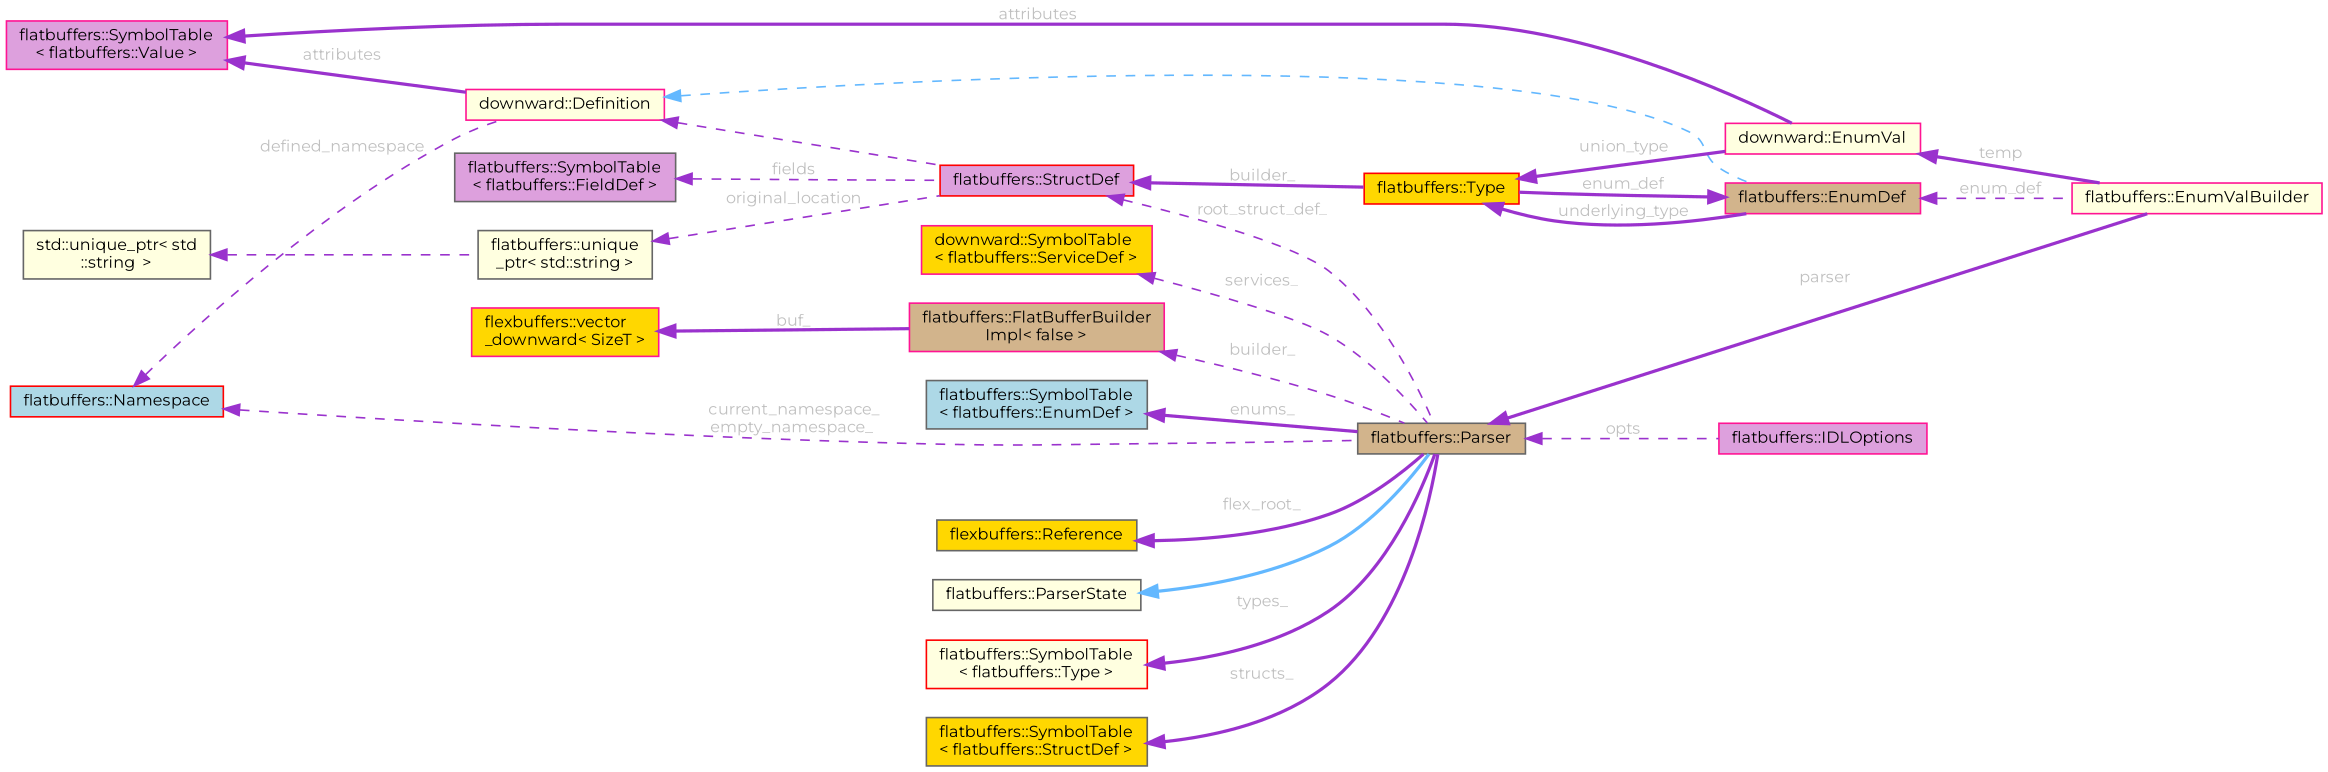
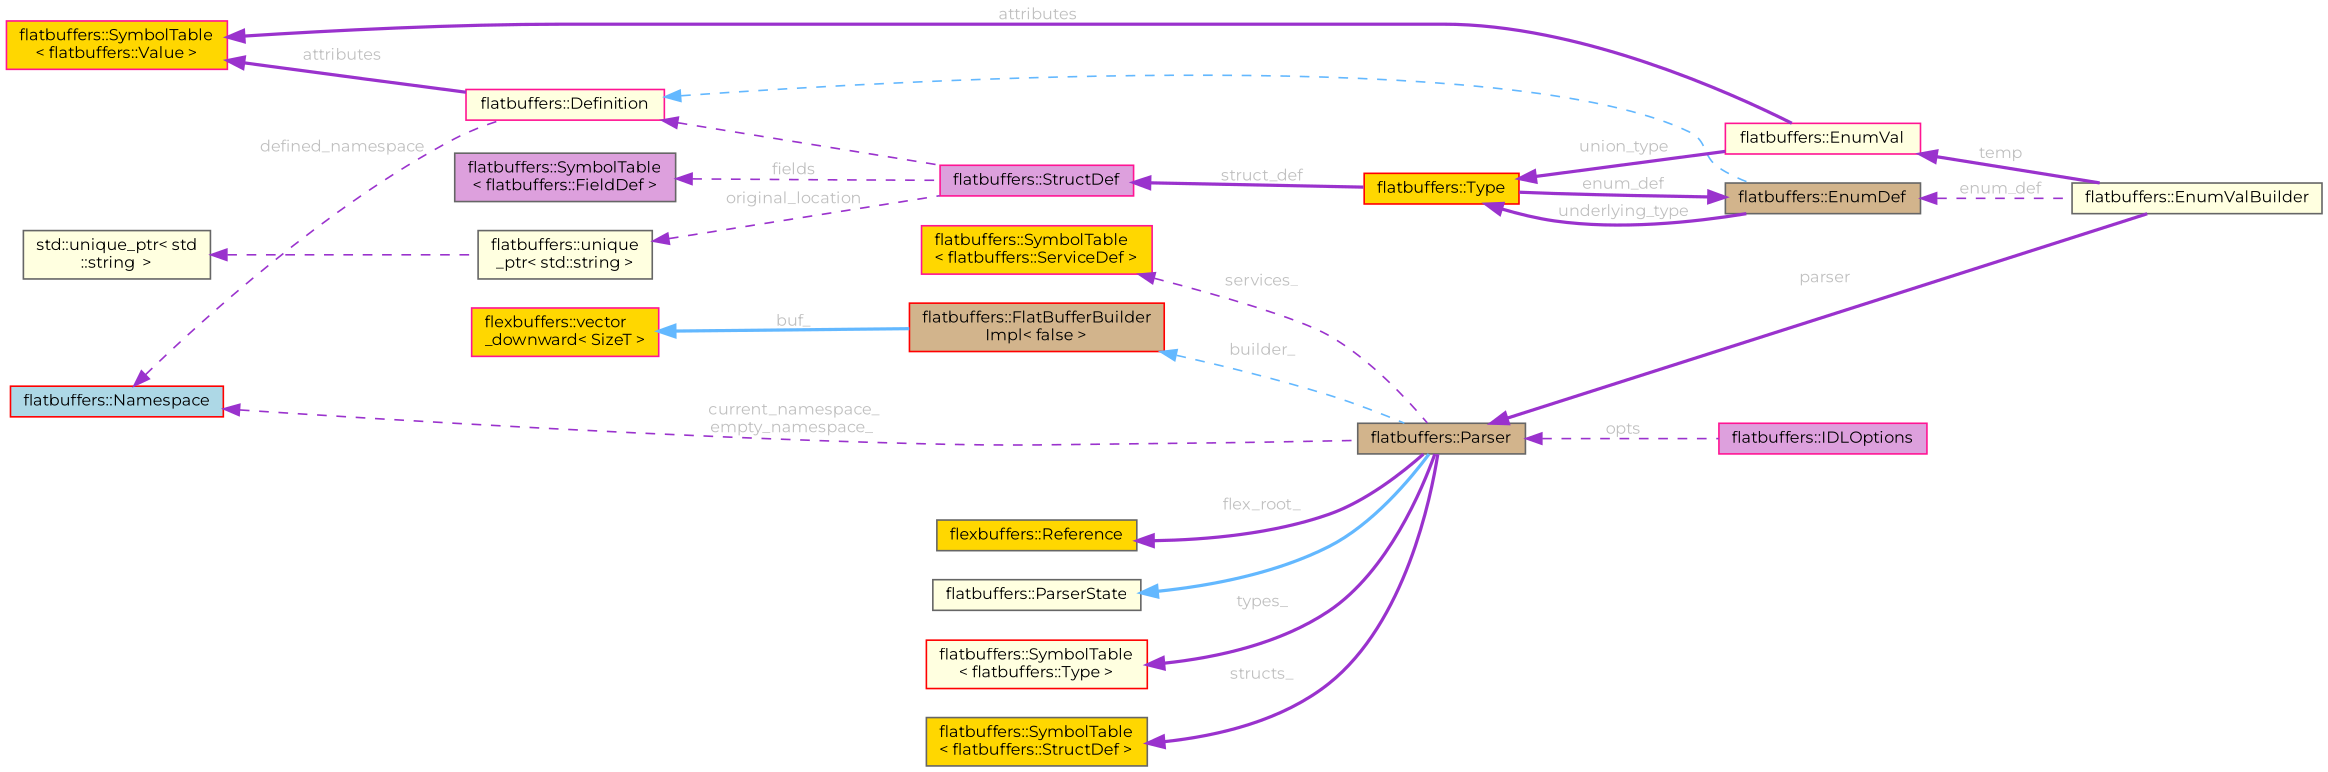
(117, 45) -> (117, 45)
(565, 105) -> (565, 105)
(1823, 139) -> (1823, 139)
(1261, 177) -> (1261, 177)
(1037, 181) -> (1037, 181)
(1823, 198) -> (1823, 198)
(2197, 198) -> (2197, 198)
(1037, 250) -> (1037, 250)
(1315, 262) -> none
(1037, 327) -> (1037, 327)
(792, 330) -> (792, 330)
(1292, 384) -> (1292, 384)
(1037, 405) -> none
